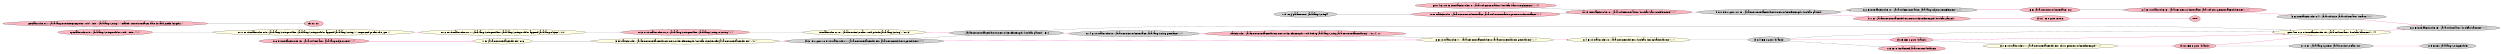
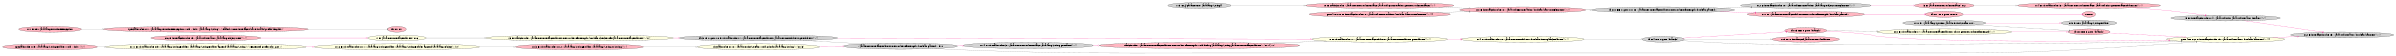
(2195, 19) -> (2089, 14)
none -> (50, 29)
(2253, 46) -> (2022, 28)
